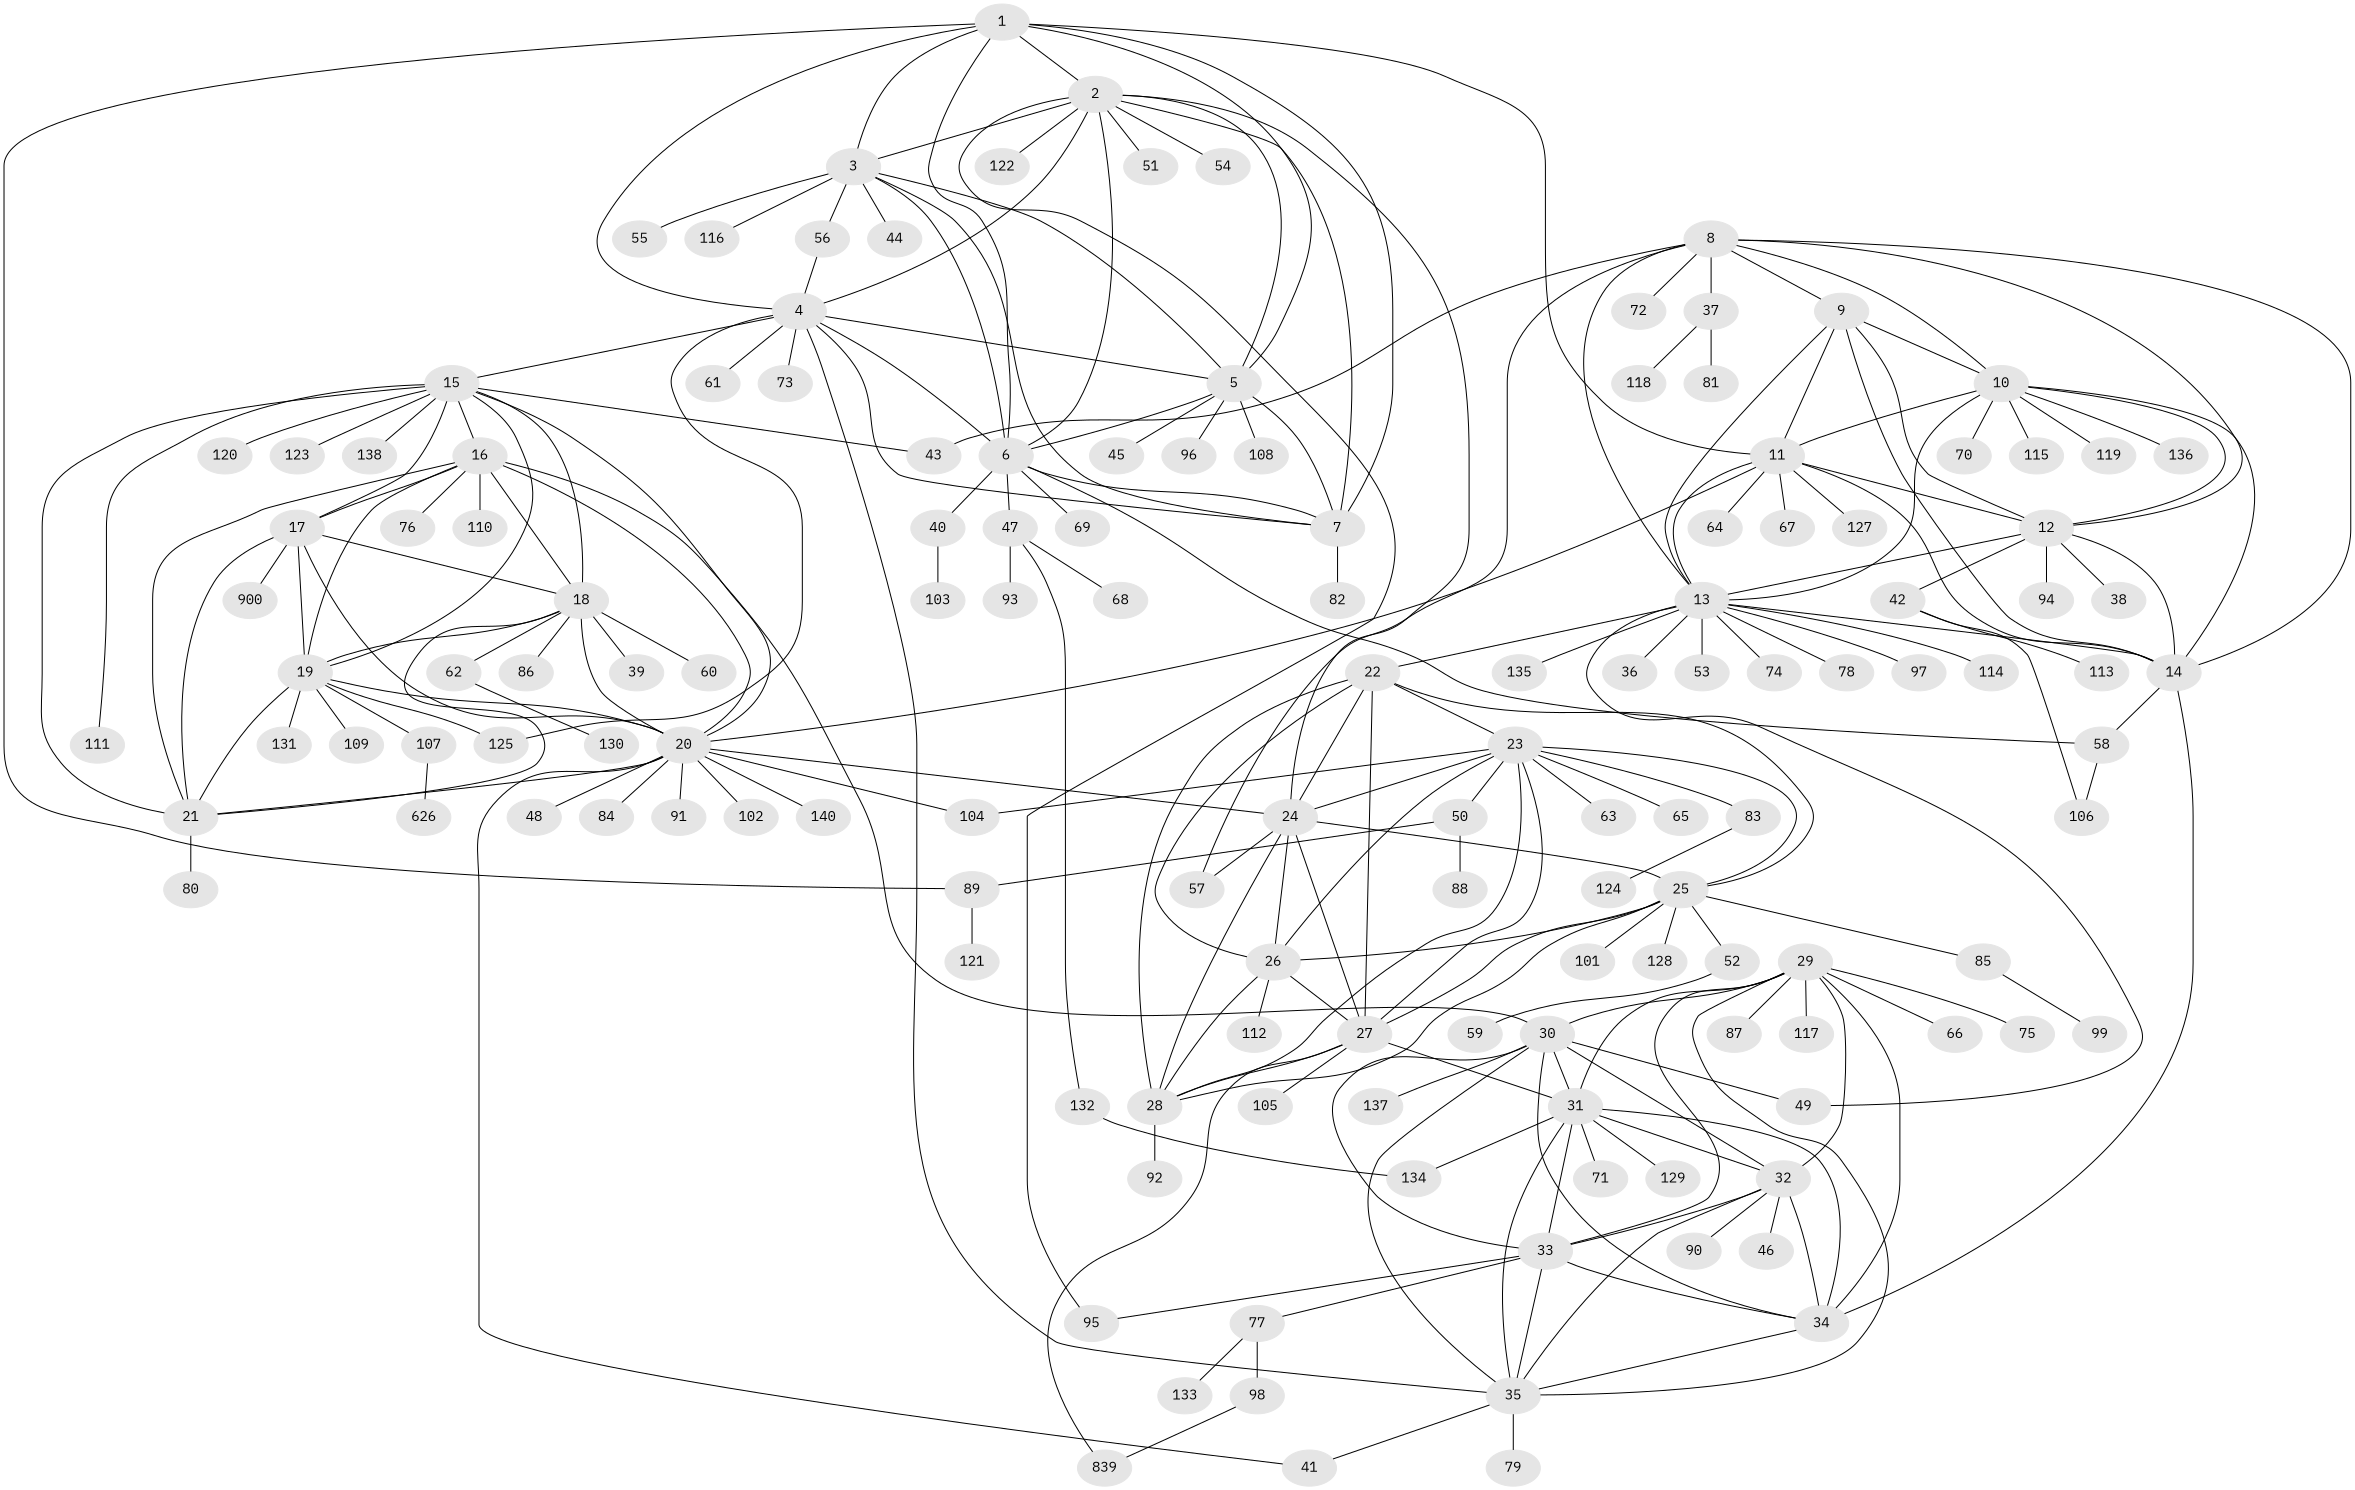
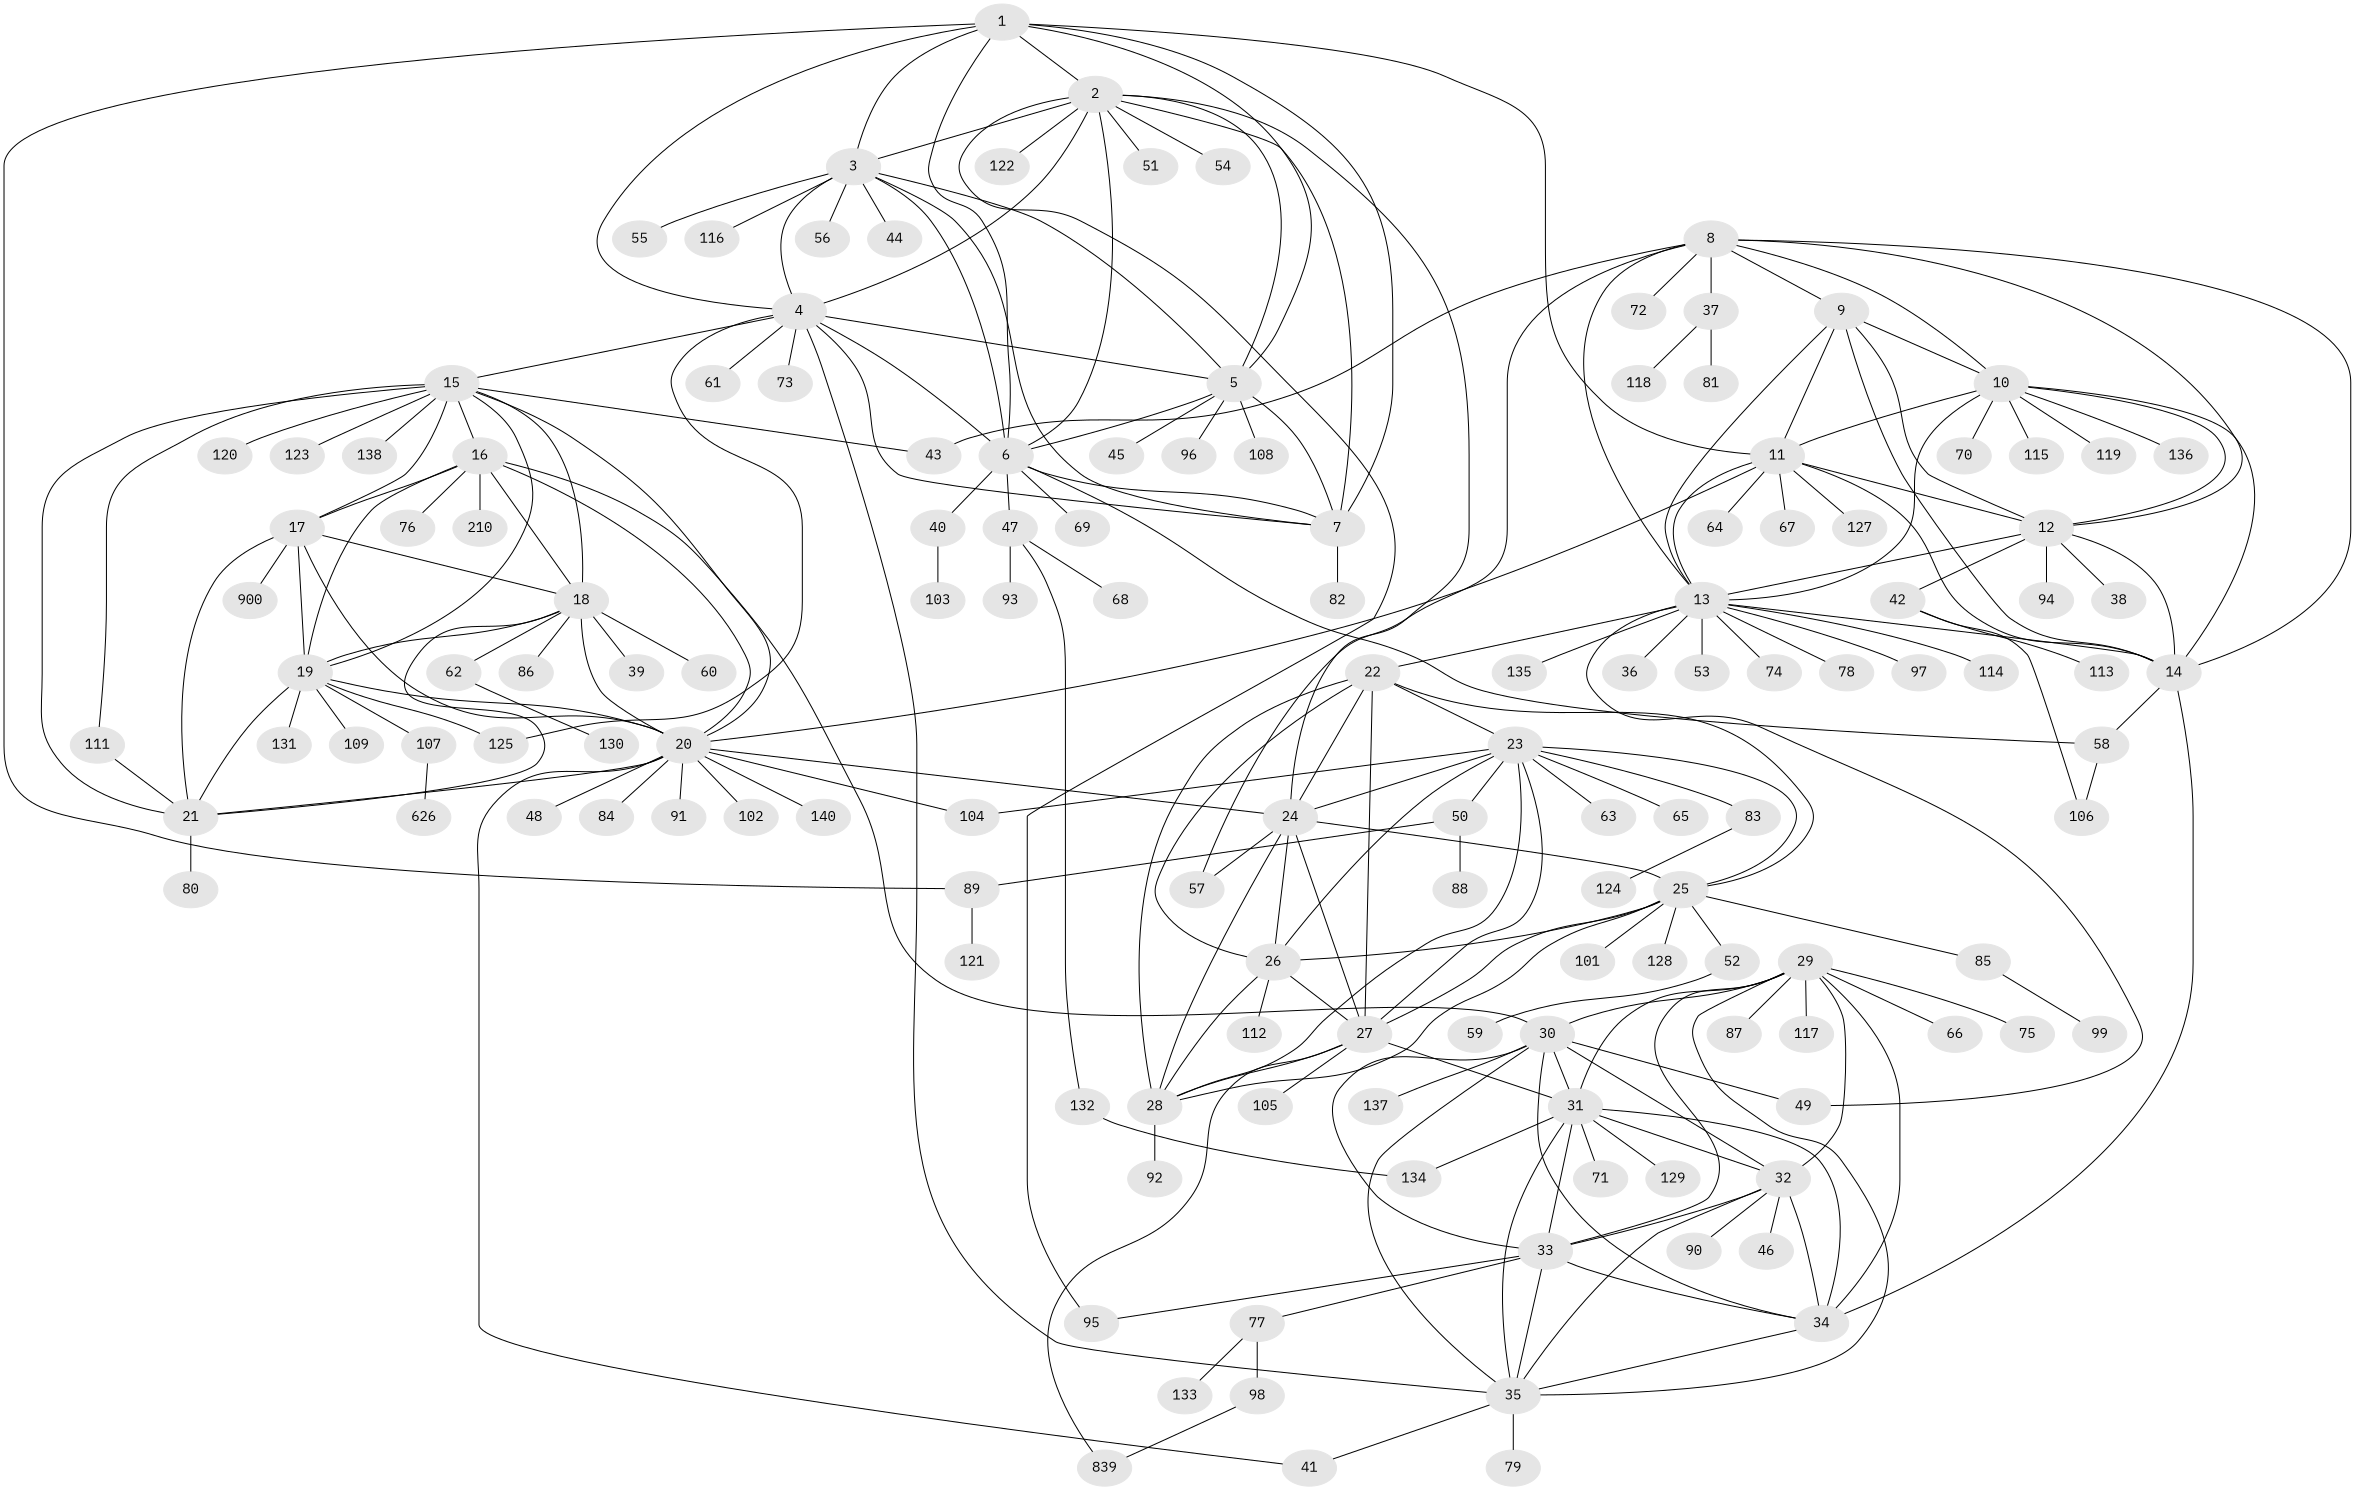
(811, 275) -> (784, 226)
(480, 528) -> (480, 528)
(189, 541) -> (144, 781)
